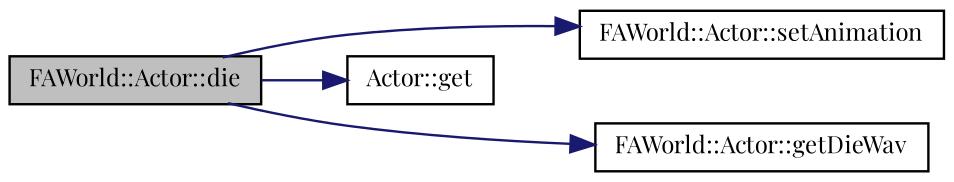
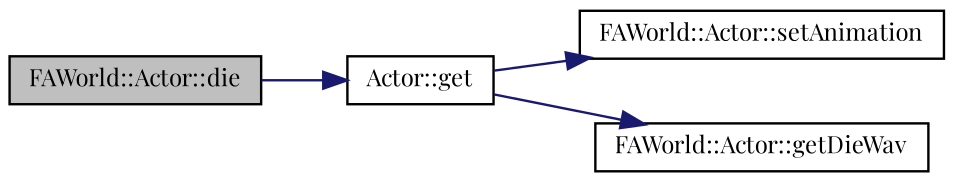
(388, 31) -> (530, 66)
(398, 132) -> (558, 107)
